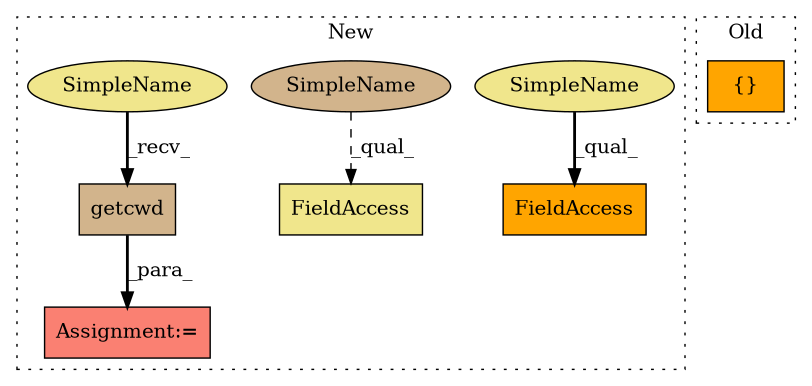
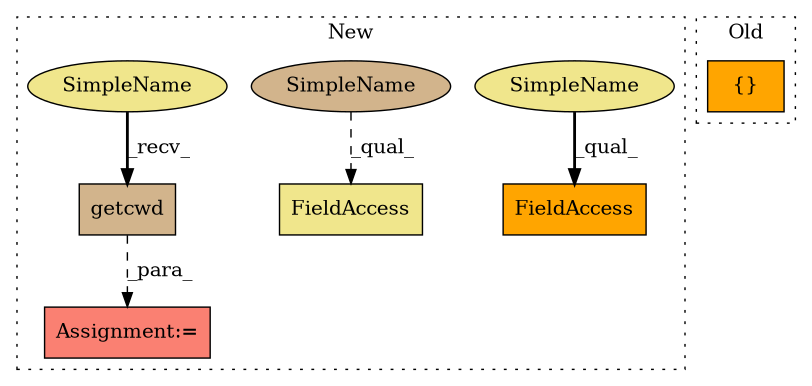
(127, 264) -> (127, 264)
